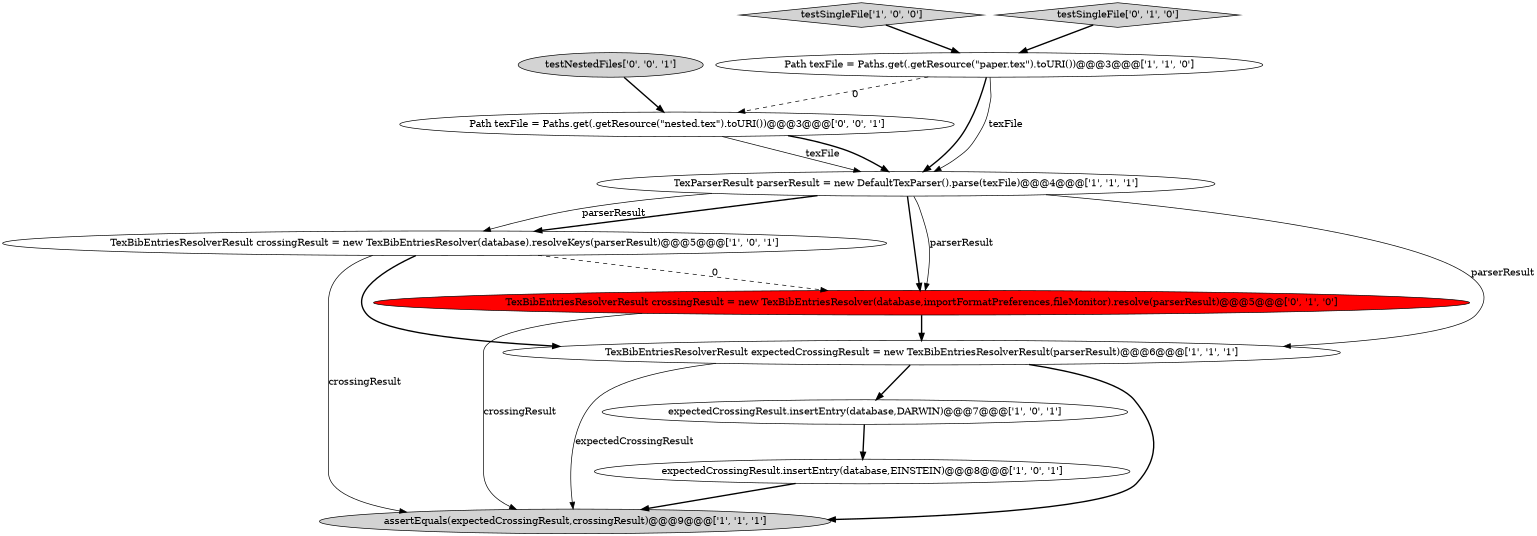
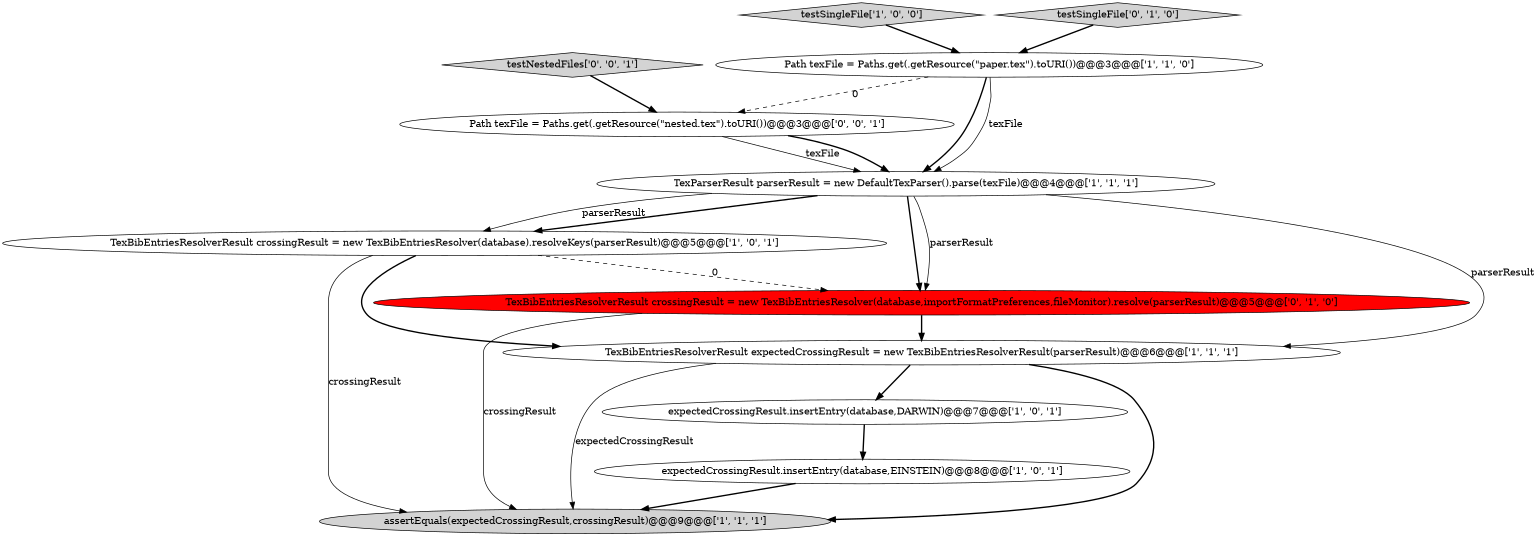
(611, 65) -> (572, 65)
